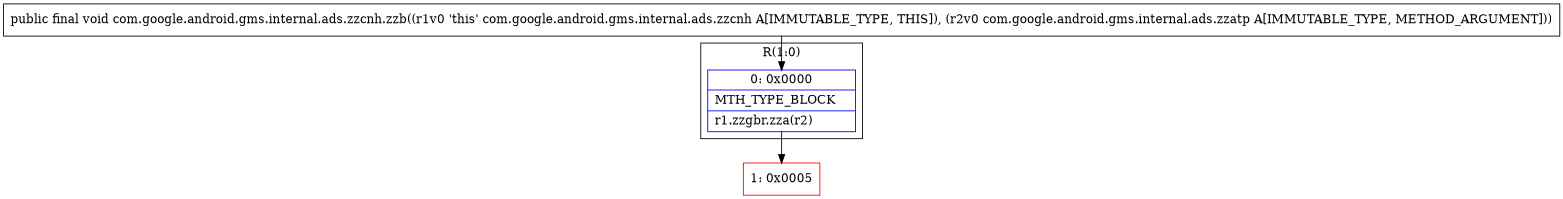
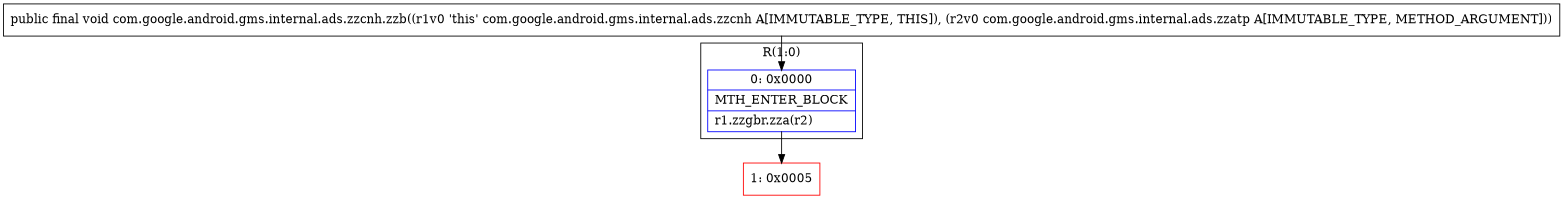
(775, 100) -> (782, 100)
